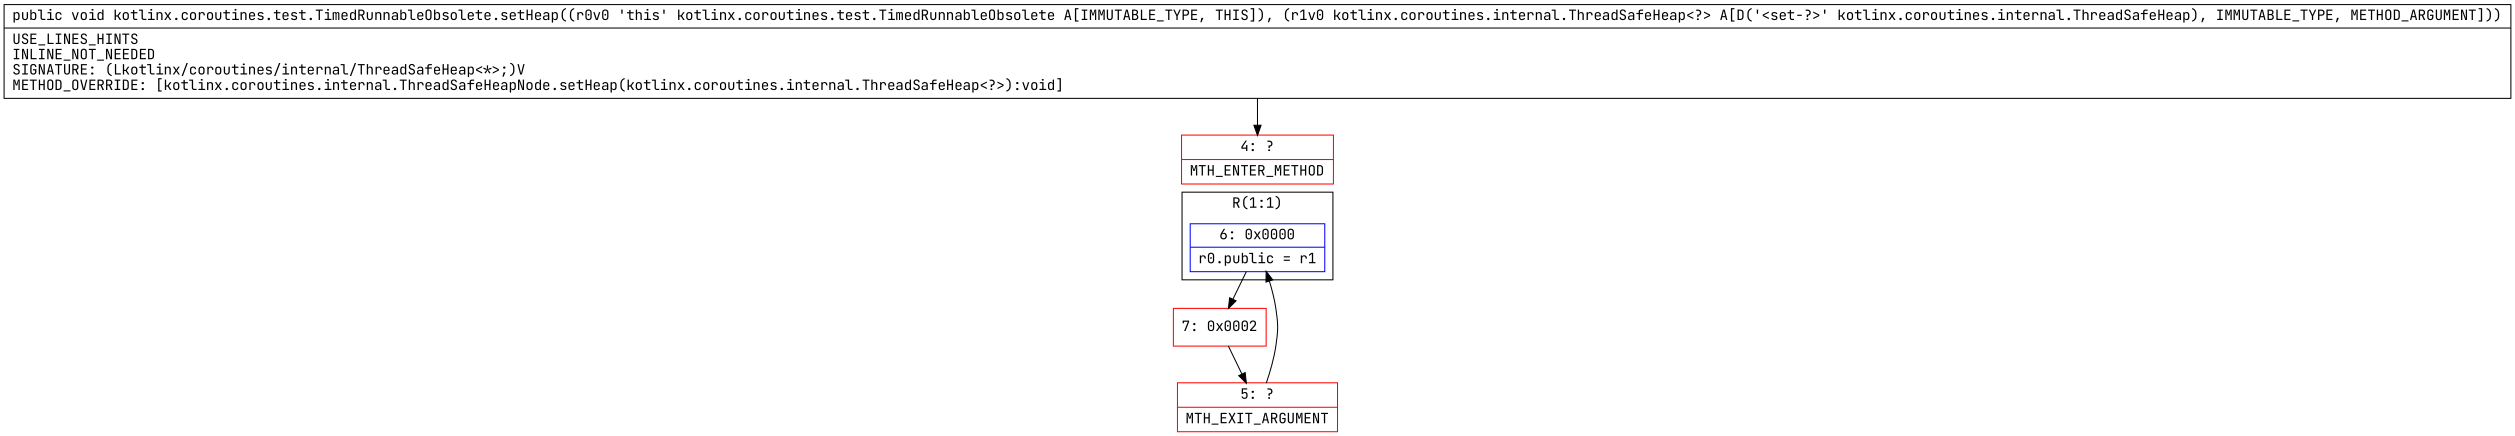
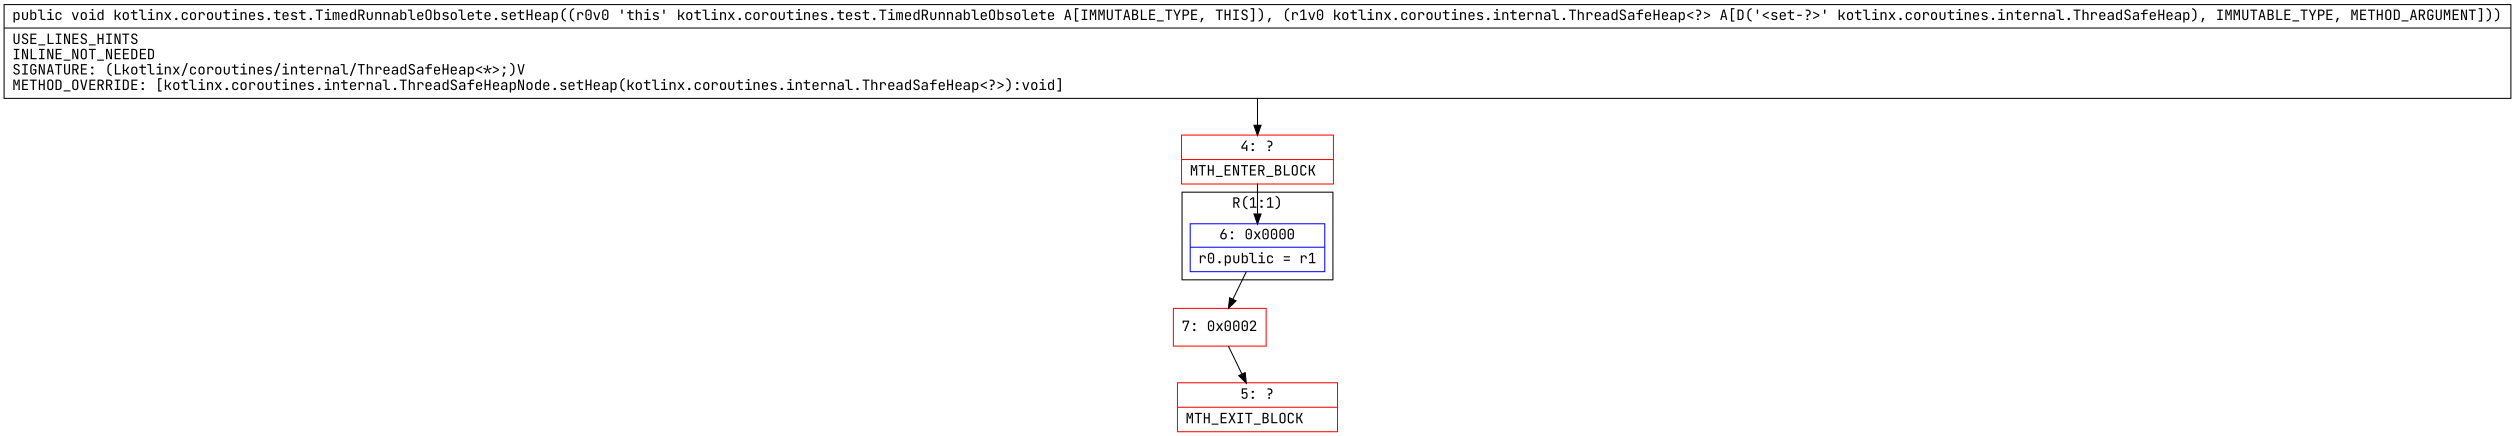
(1257, 171) -> (1253, 171)
(1277, 332) -> (1257, 199)
(1257, 419) -> (1245, 419)
